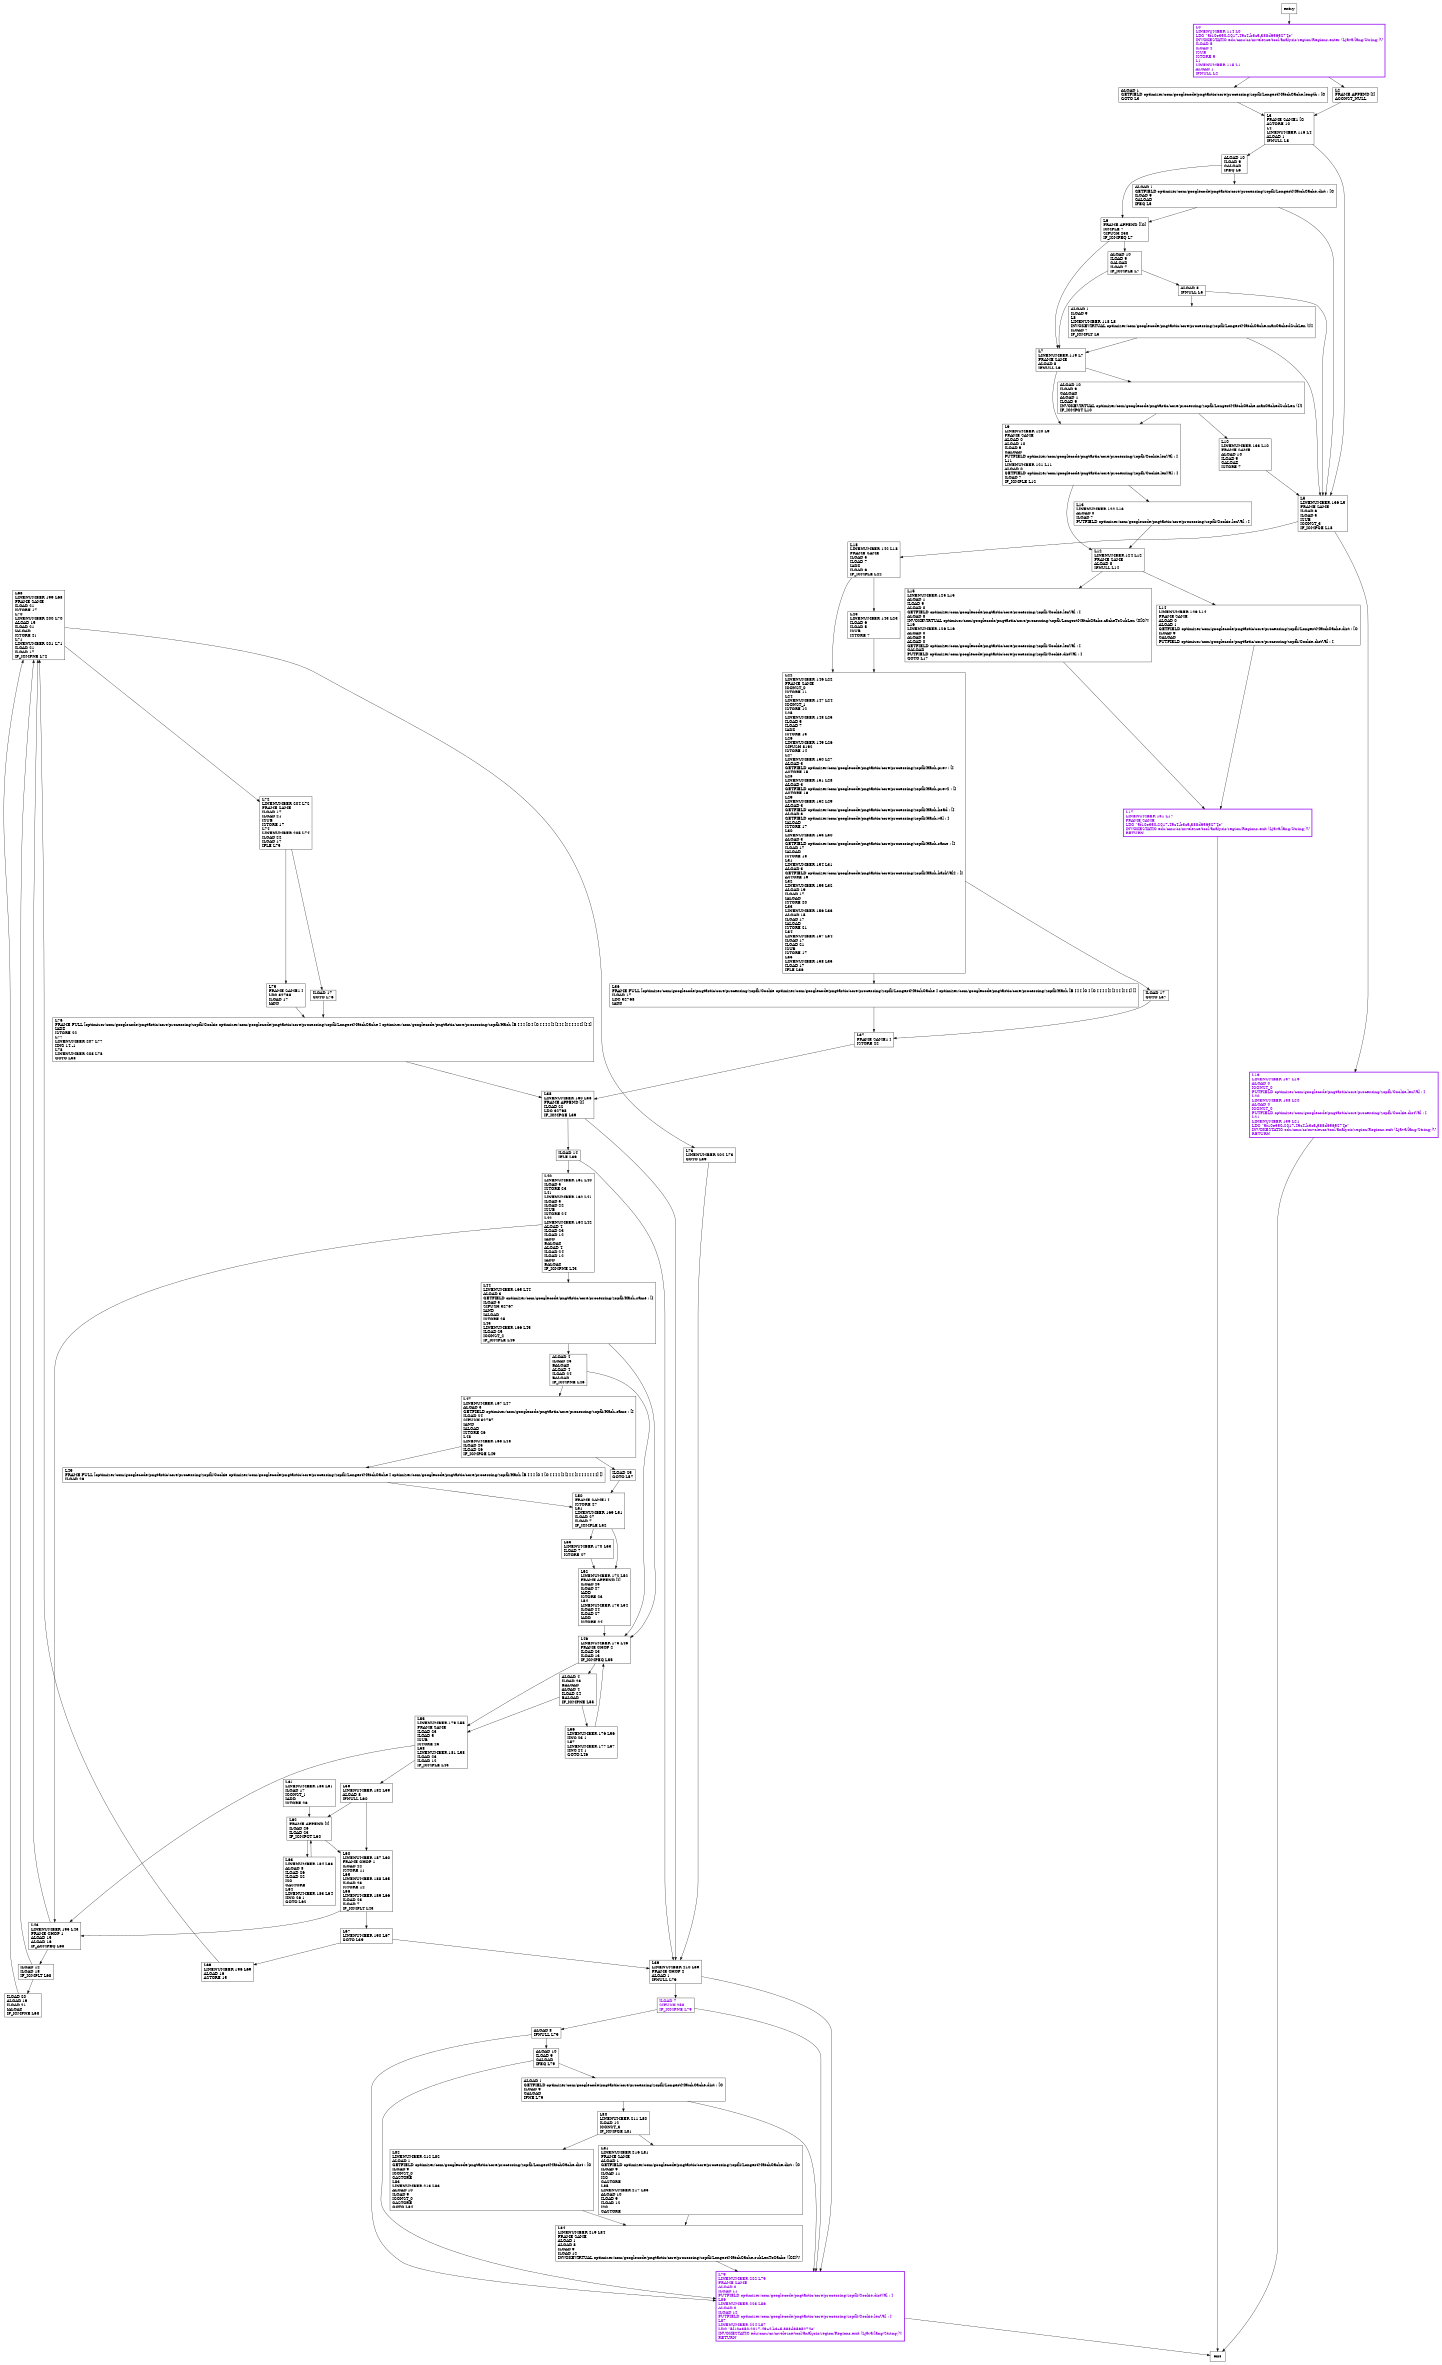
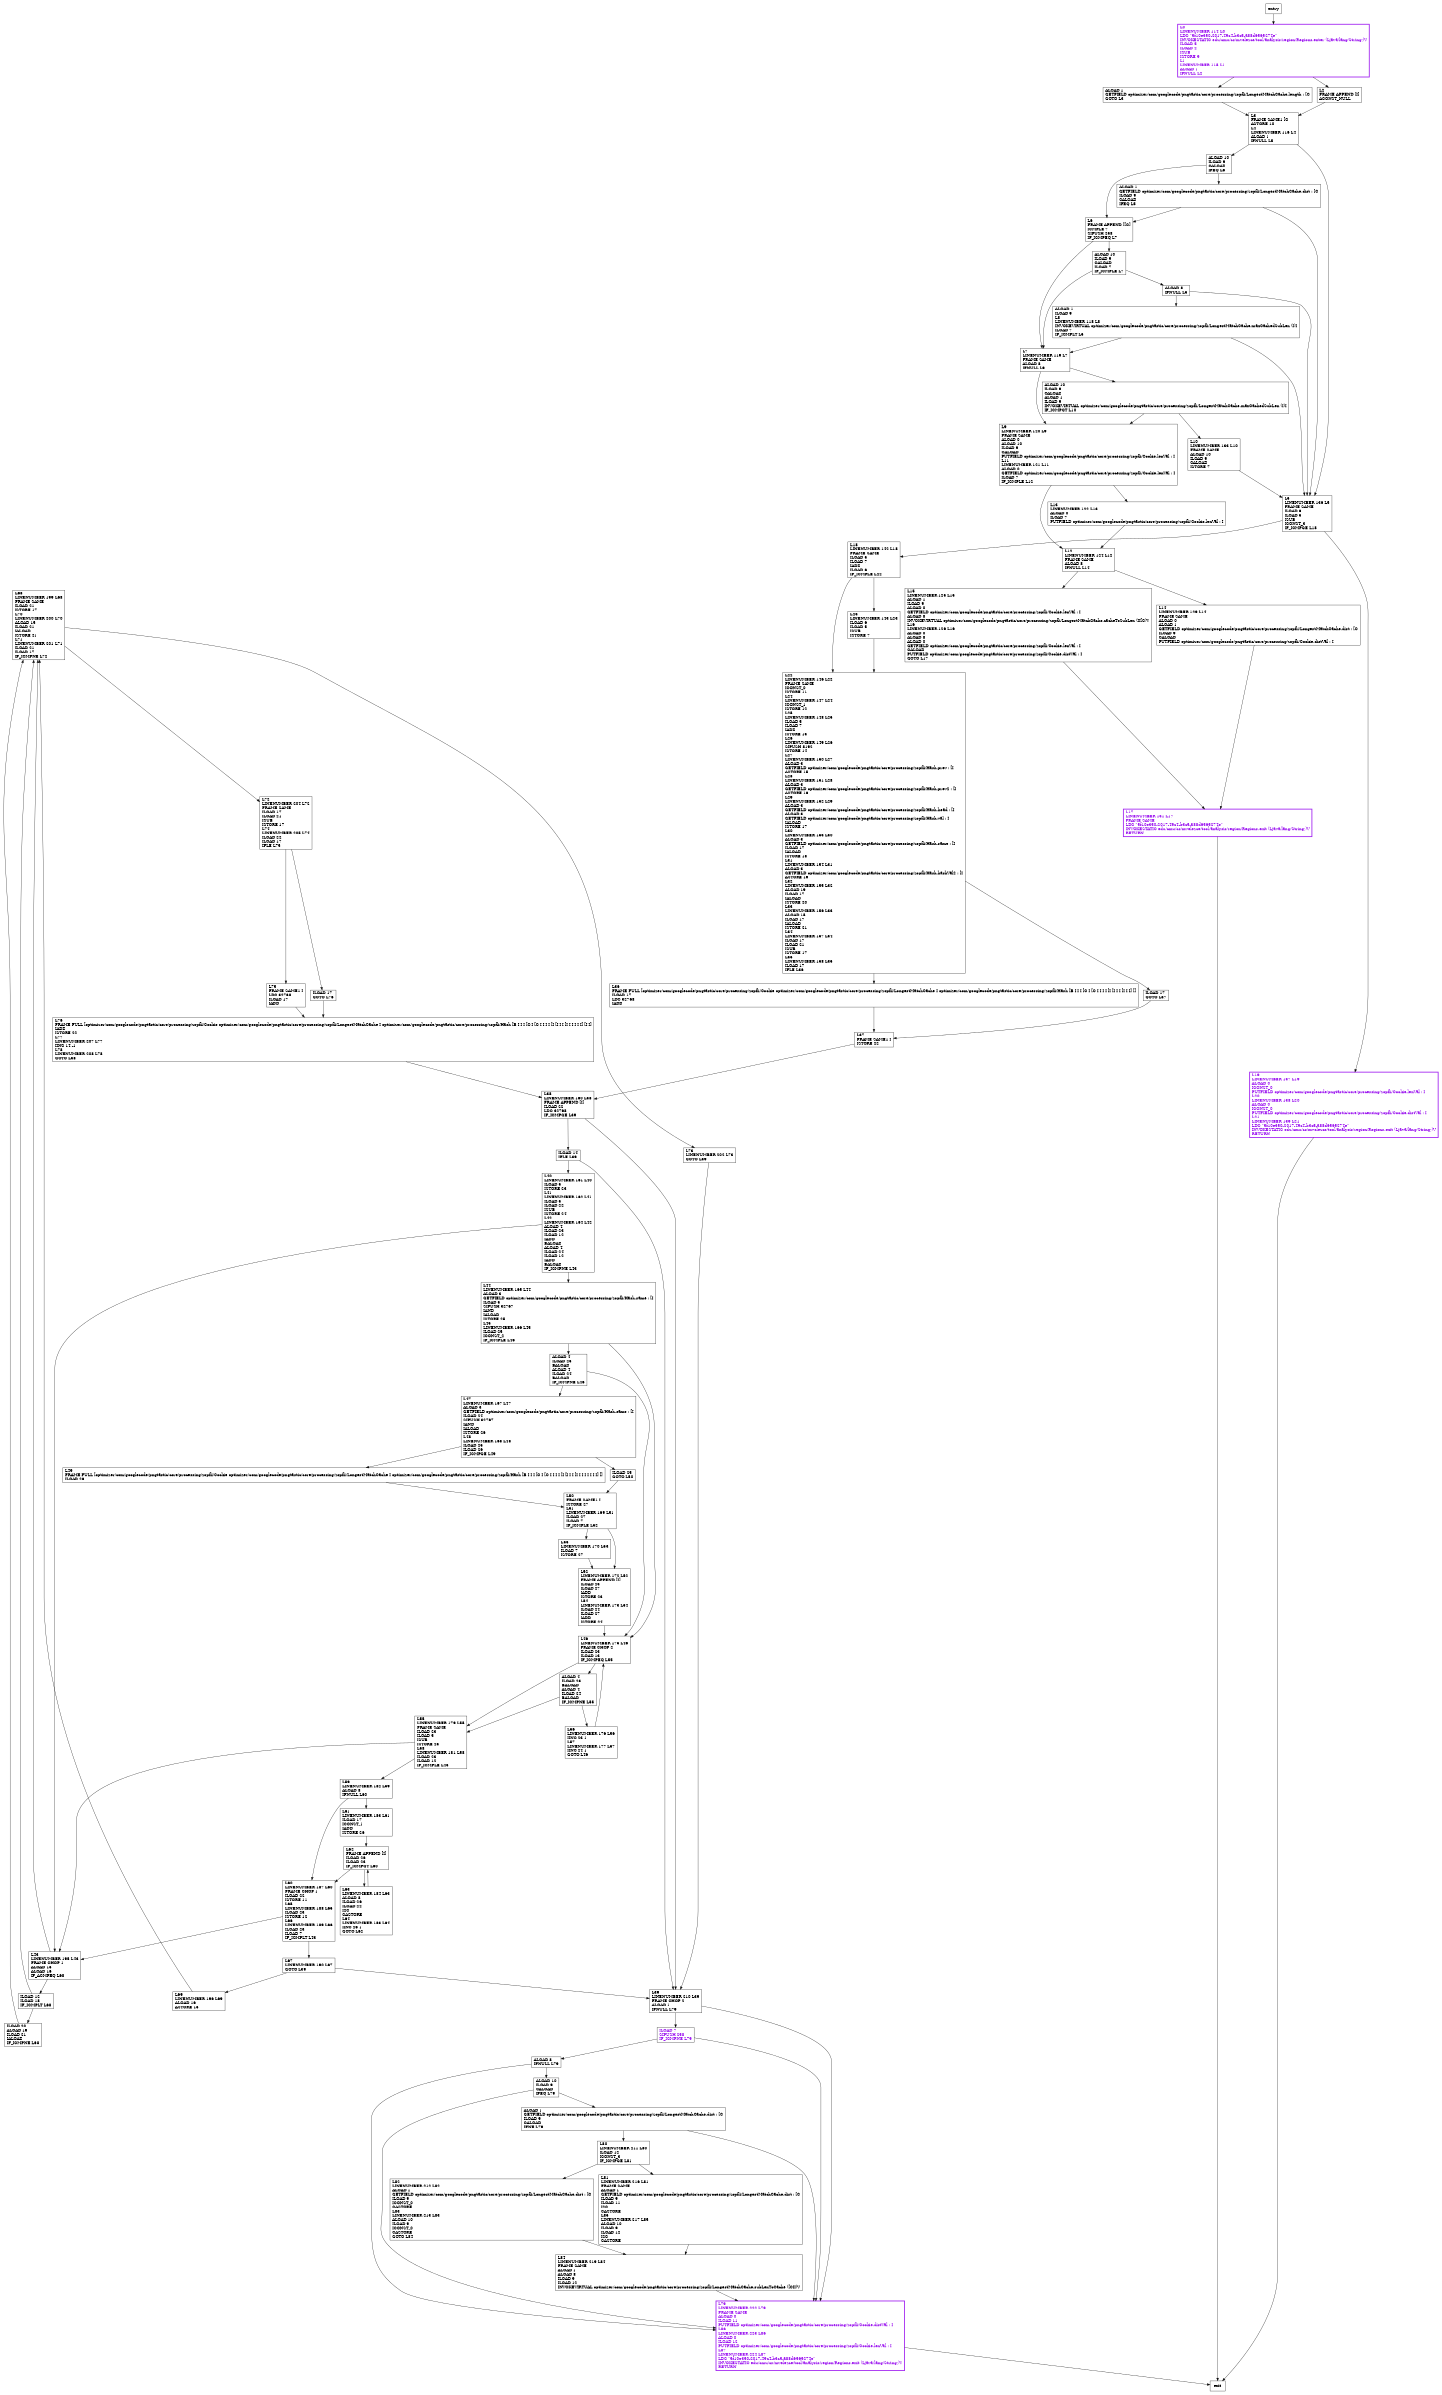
(623, 1475) -> (623, 1475)
(341, 1809) -> (366, 1802)
